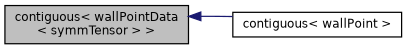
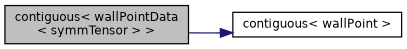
(217, 16) -> (204, 33)
